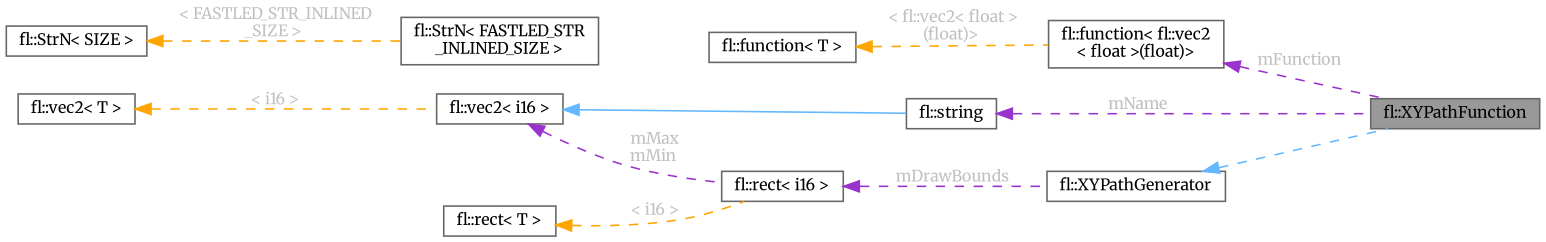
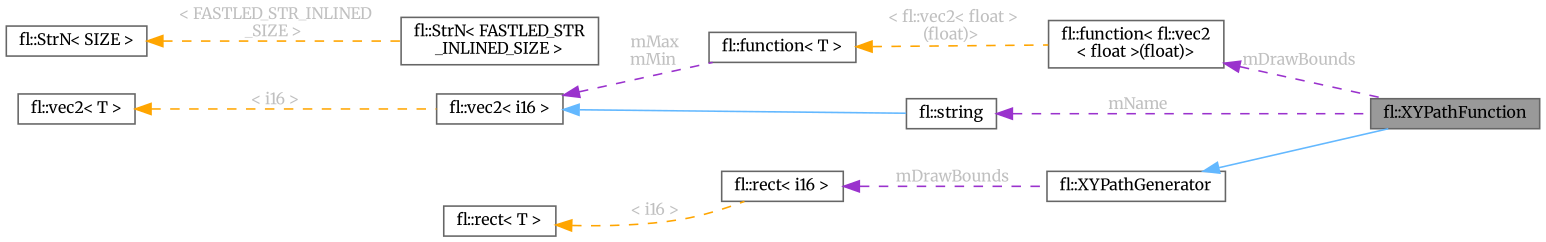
(1298, 61) -> (1298, 61)
(1304, 148) -> (1304, 148)
(630, 167) -> (646, 77)
